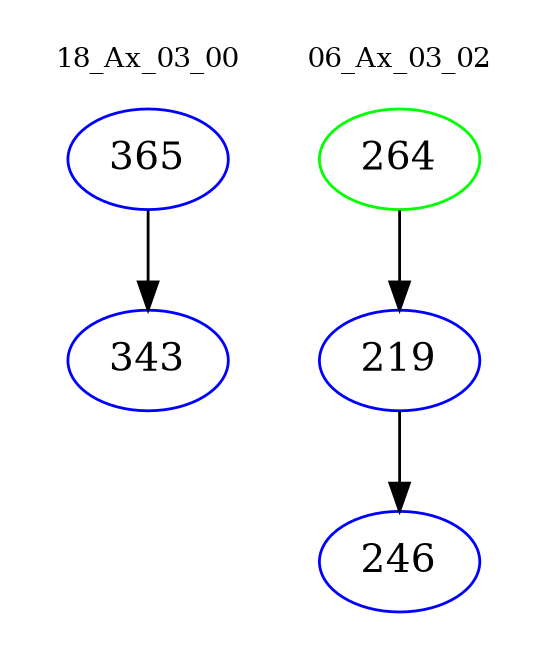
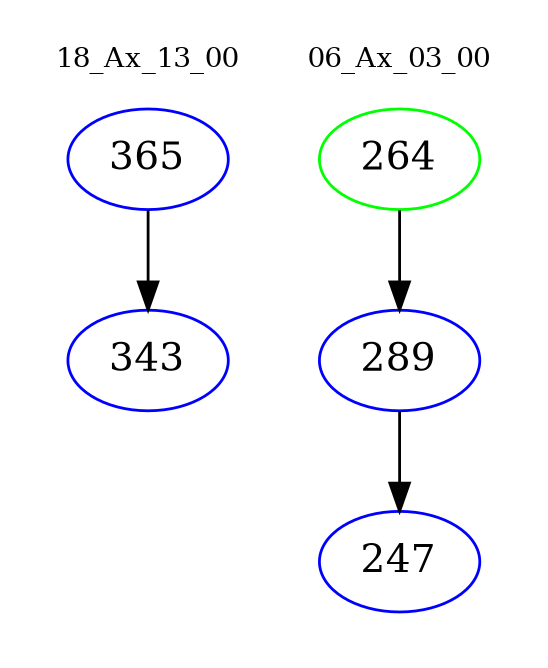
(148, 60) -> (148, 60)
(400, 60) -> (400, 60)
(400, 360) -> (400, 360)
(400, 562) -> (400, 562)
